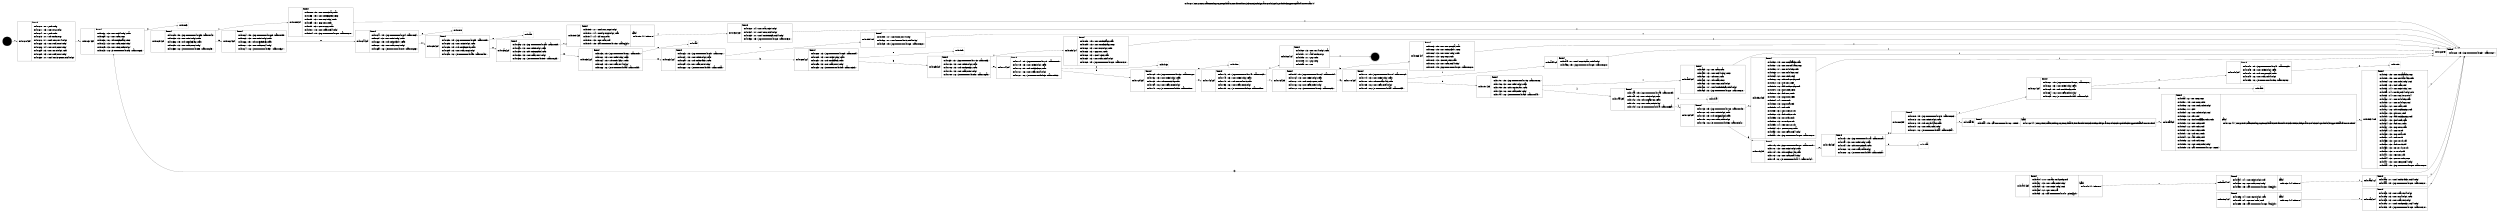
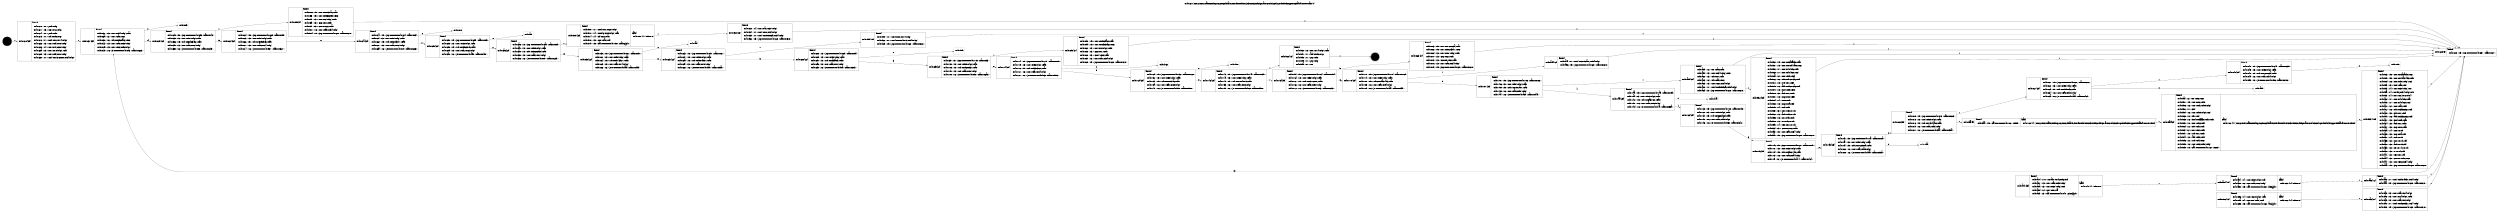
none -> (147, 41)
(1748, 107) -> (1747, 89)
